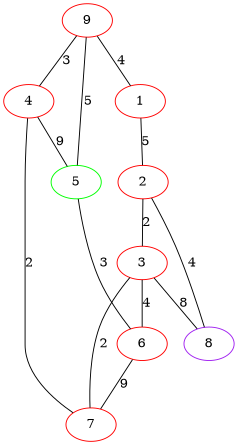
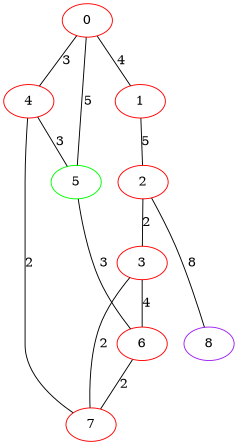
(87, 20) -> (87, 20)
(60, 142) -> (60, 142)
(192, 263) -> (192, 263)
(176, 303) -> none
(125, 384) -> (125, 384)
